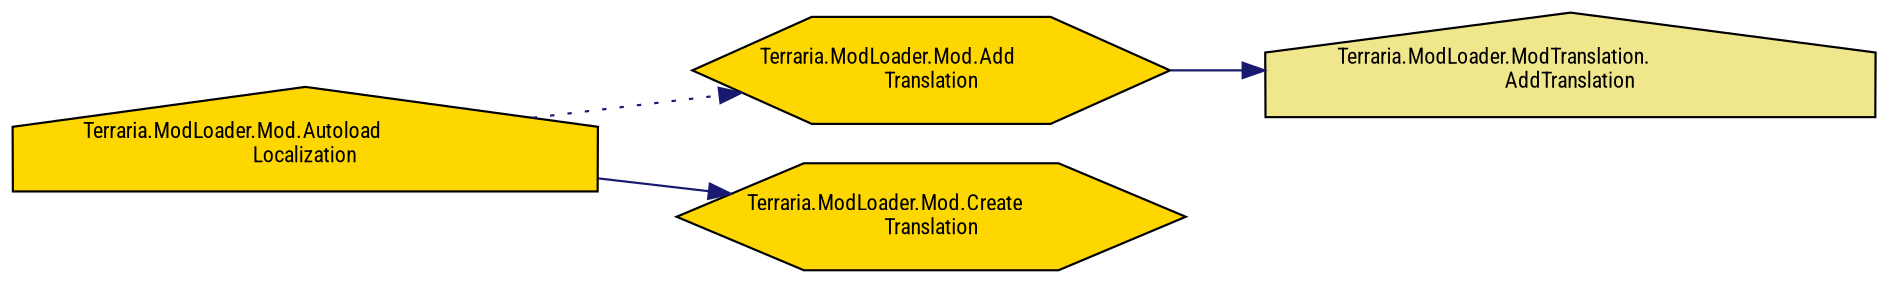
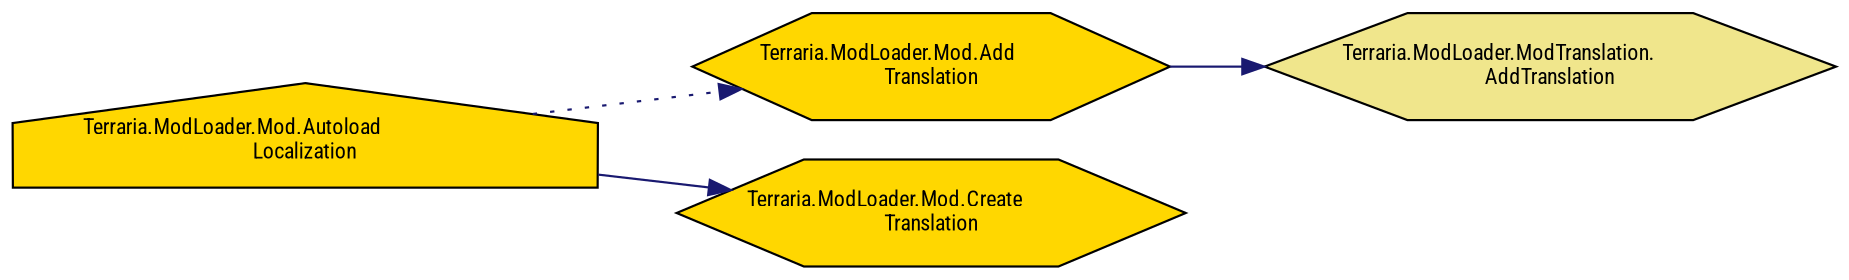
(1570, 70) -> (1550, 67)
